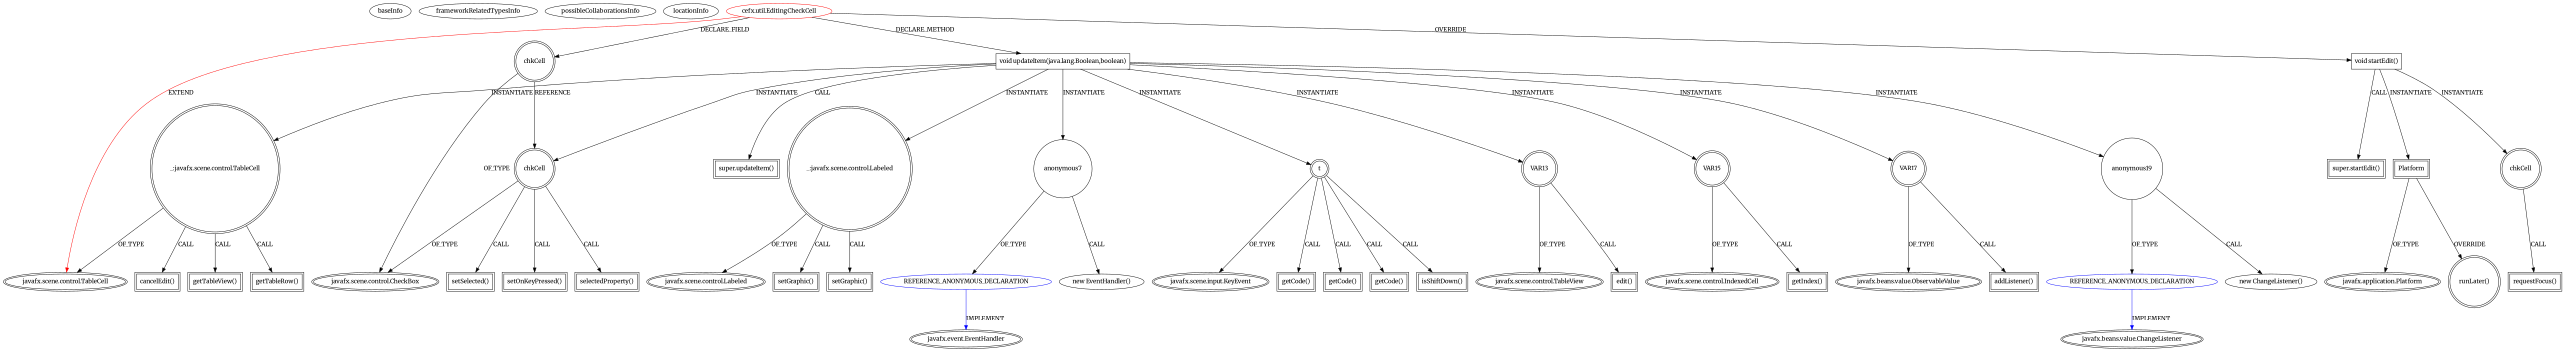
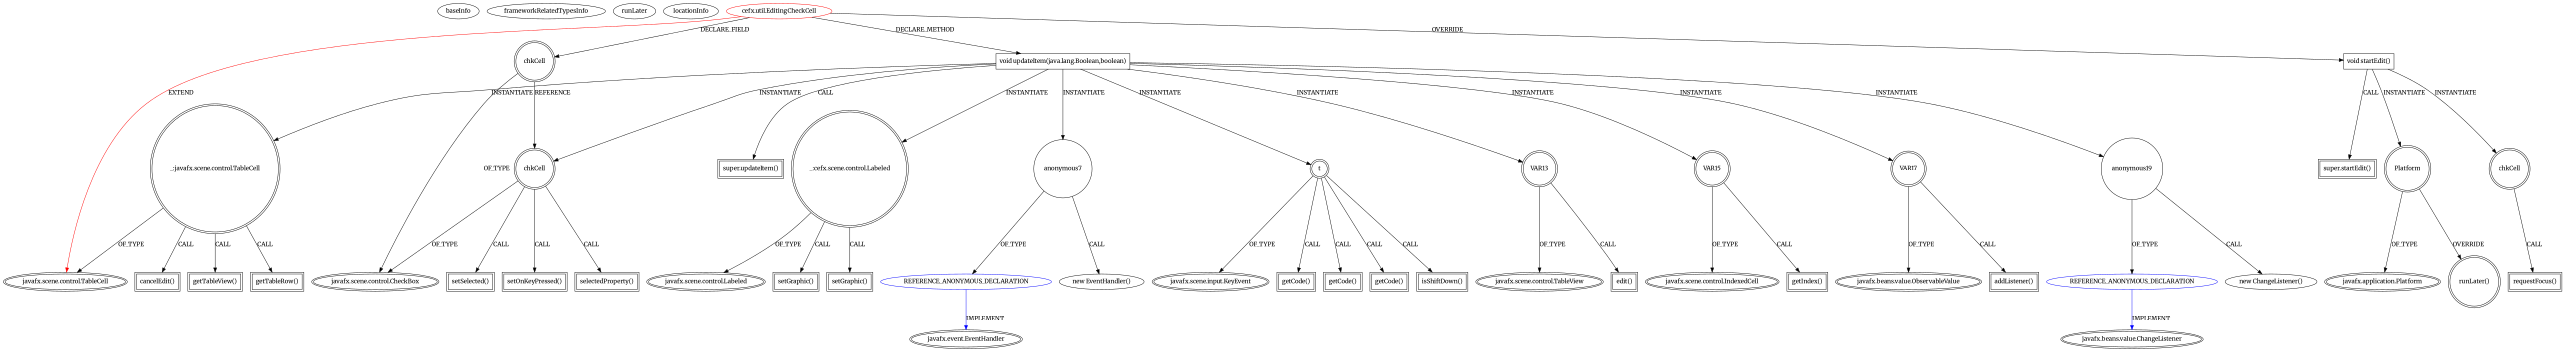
(600, 11) -> (635, 11)
(850, 169) -> (850, 169)
(2411, 169) -> (2408, 169)
